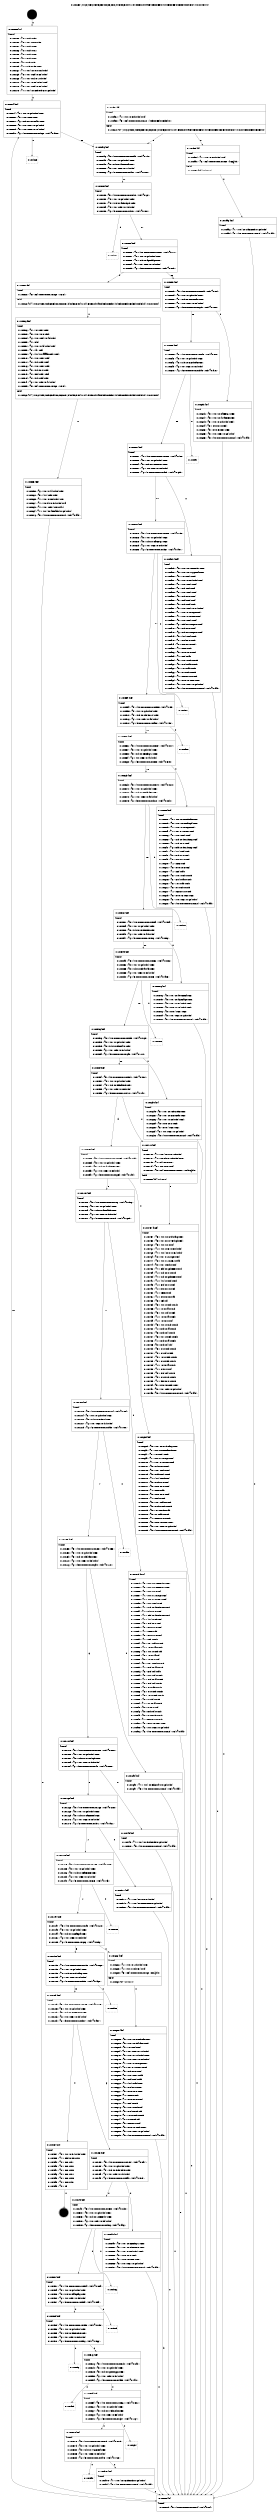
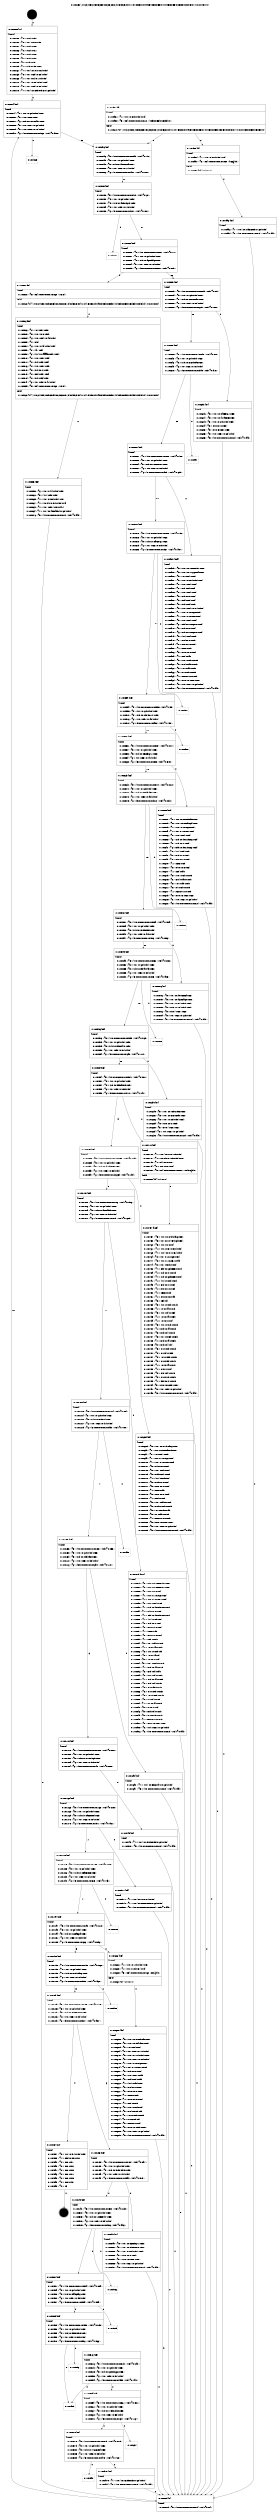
(88, 1782) -> none
(93, 2348) -> (64, 2373)
